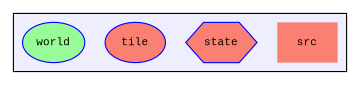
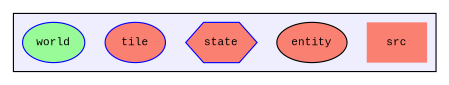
none -> (312, 42)
